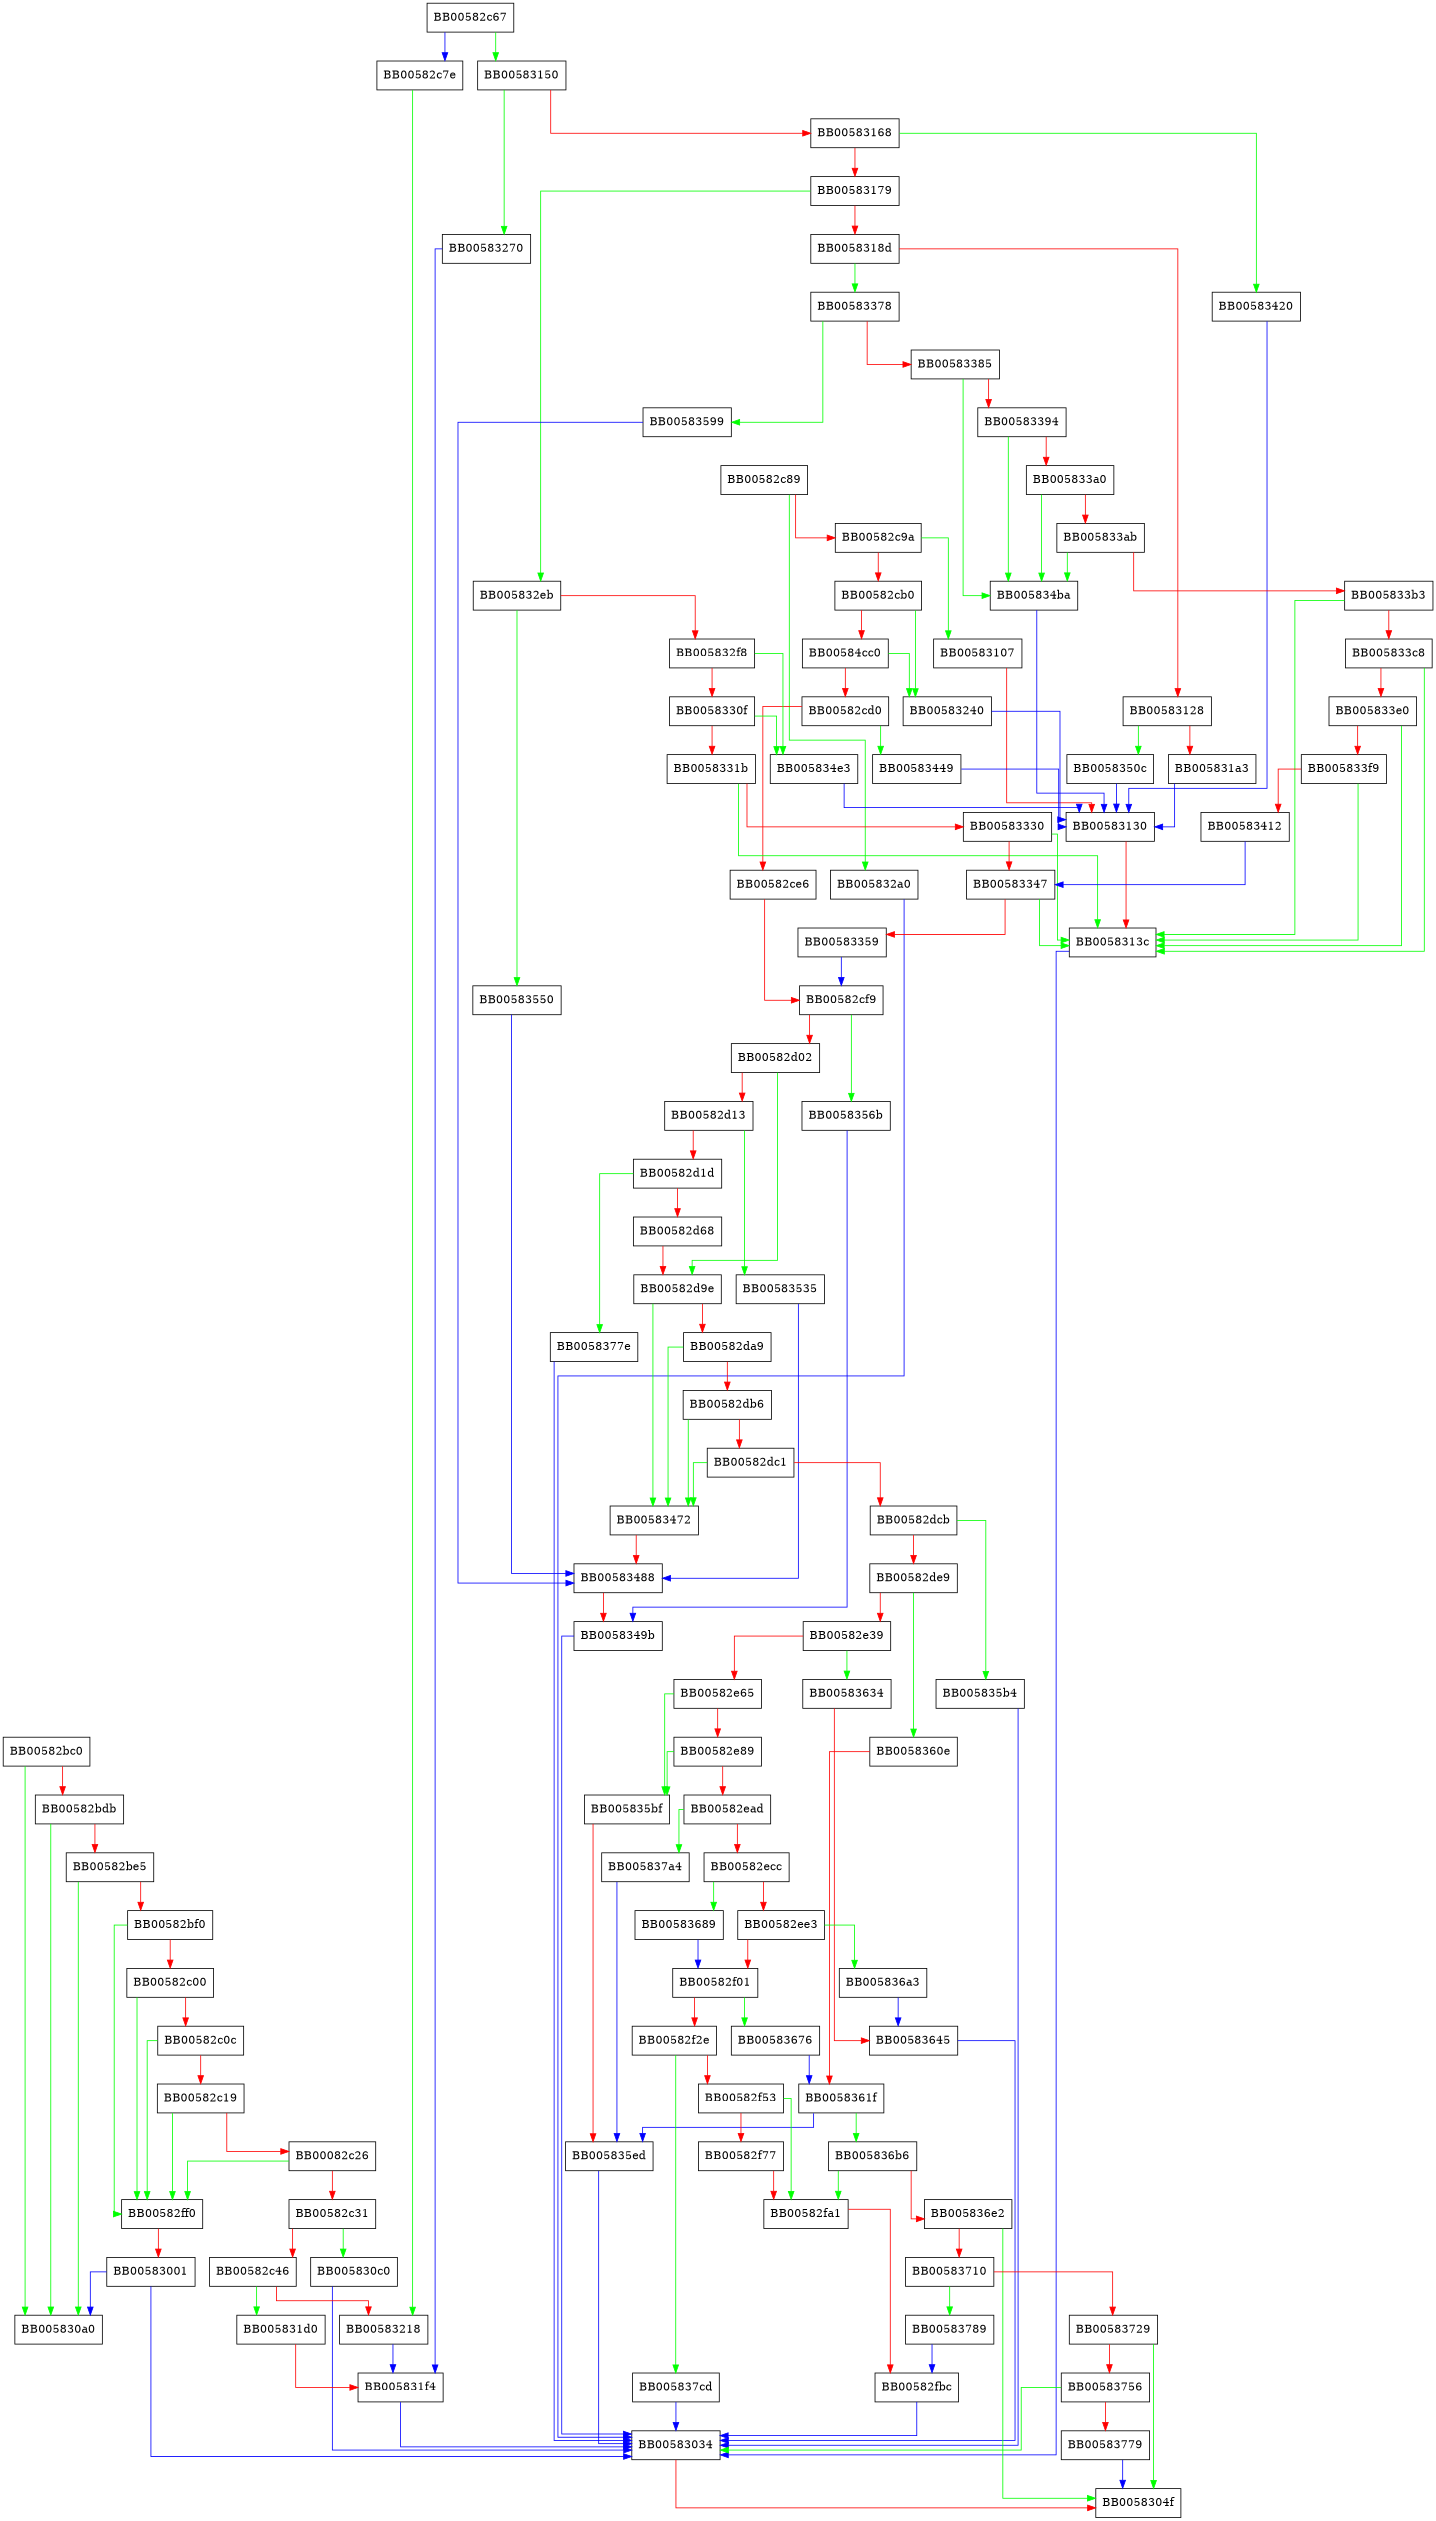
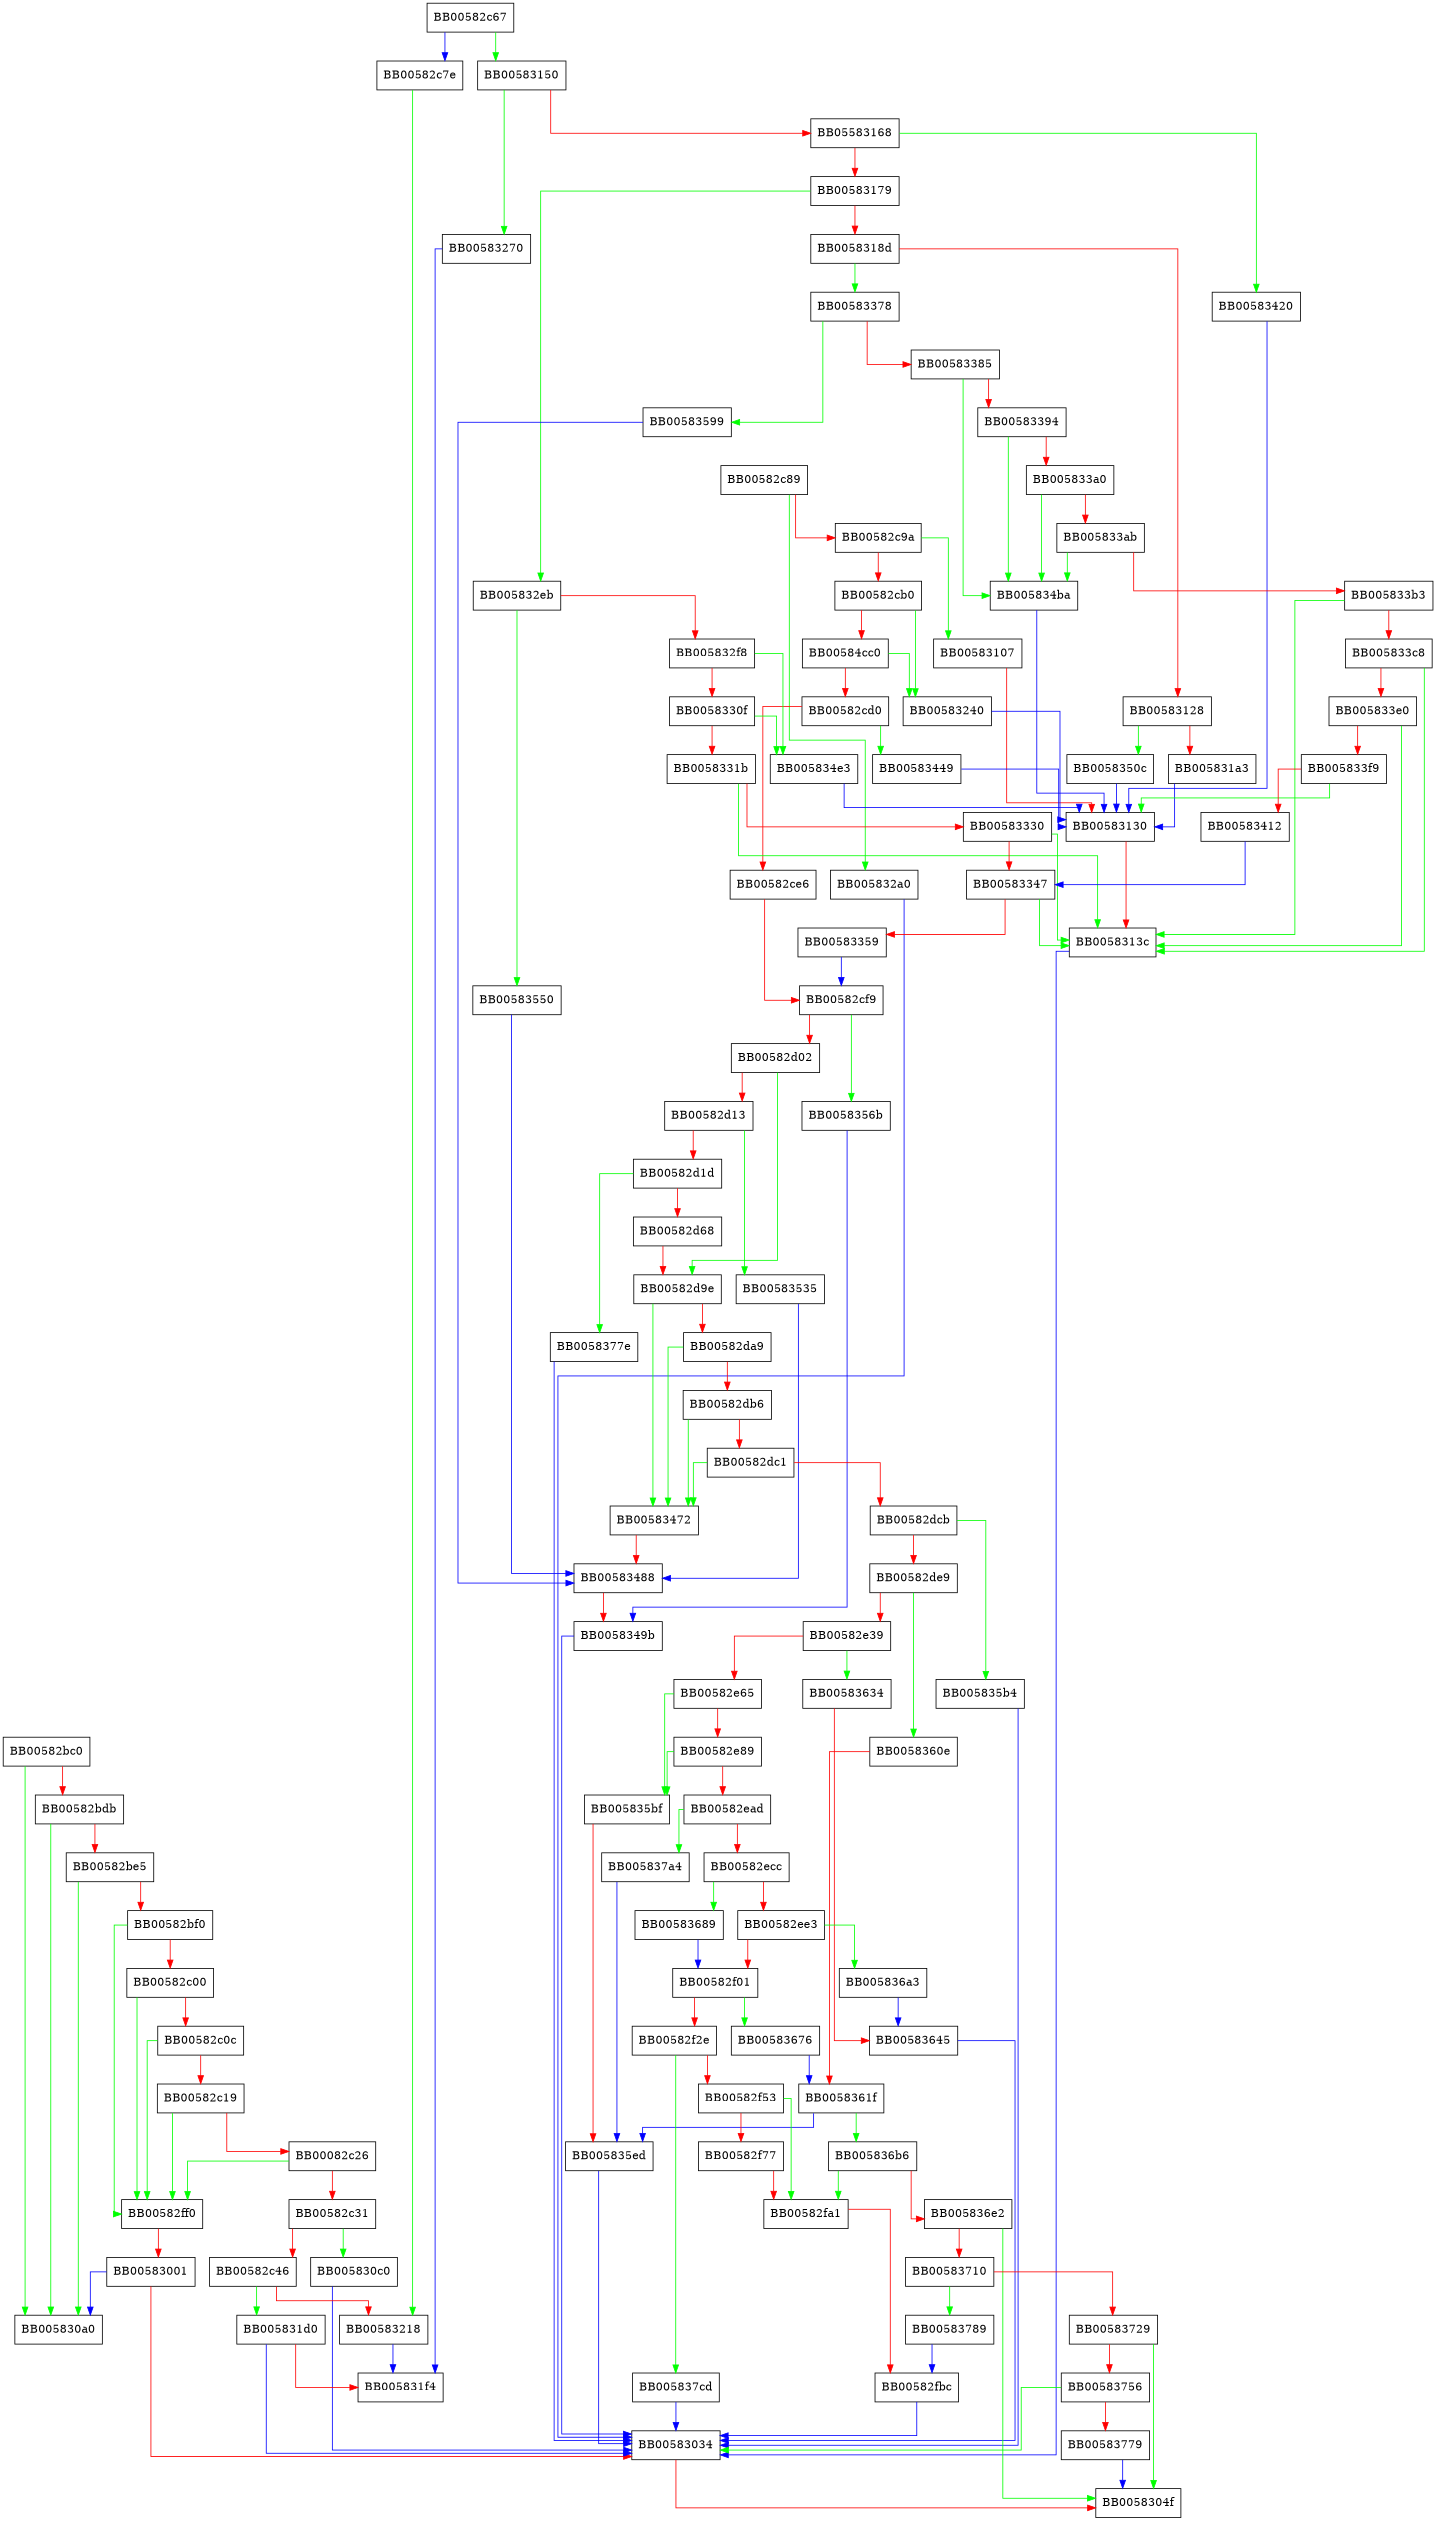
(855, 133) -> (855, 133)
(1339, 940) -> (1239, 798)
(490, 2447) -> (390, 2453)
(302, 2456) -> (254, 2456)
